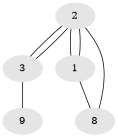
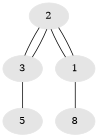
(104, 66) -> none
(23, 121) -> (23, 121)
